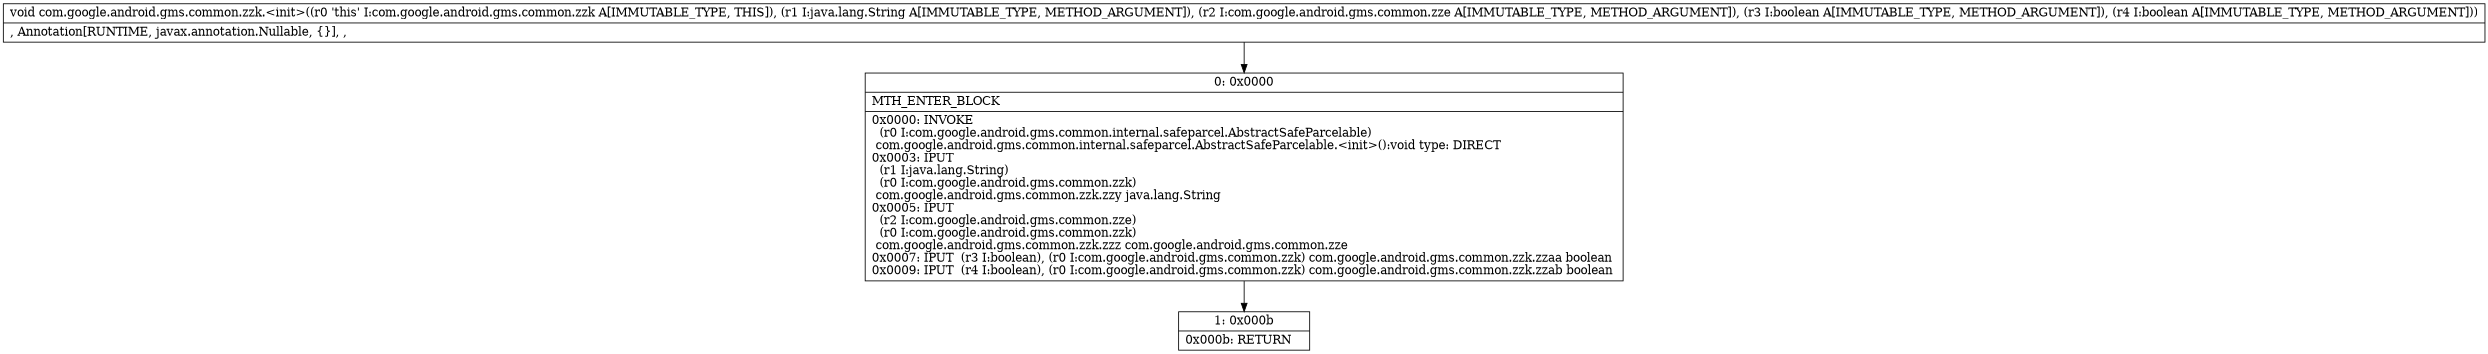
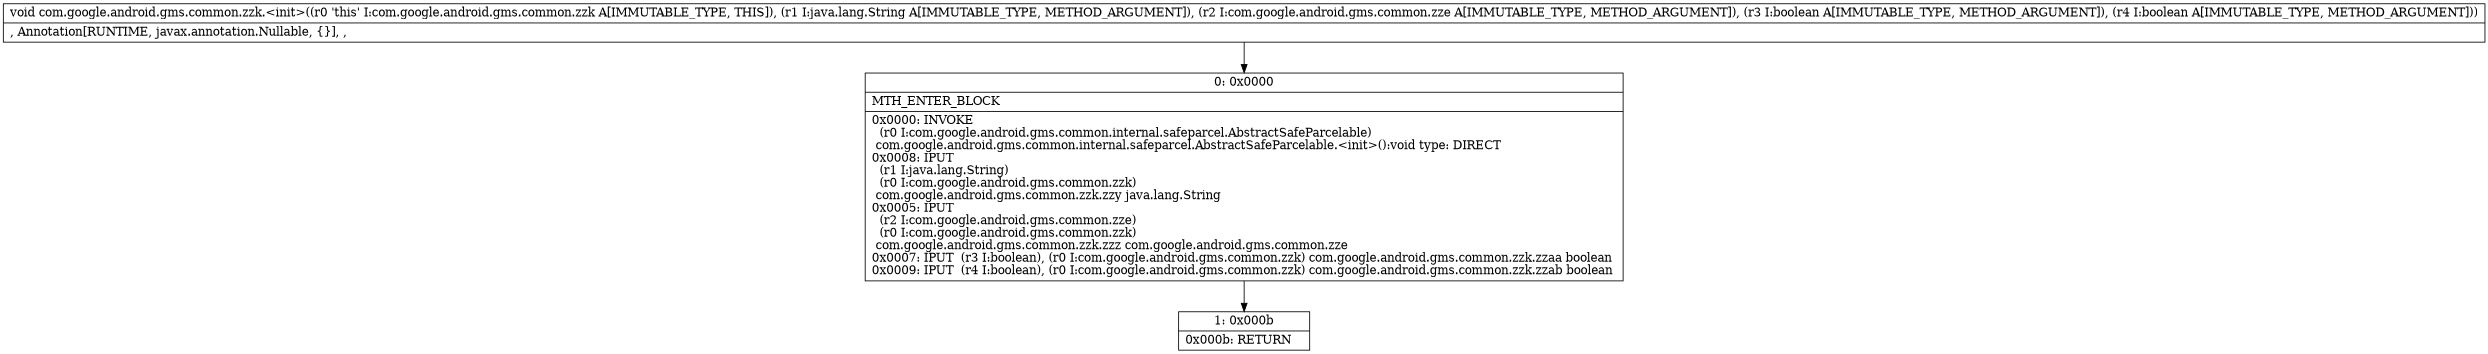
(917, 158) -> (917, 158)
